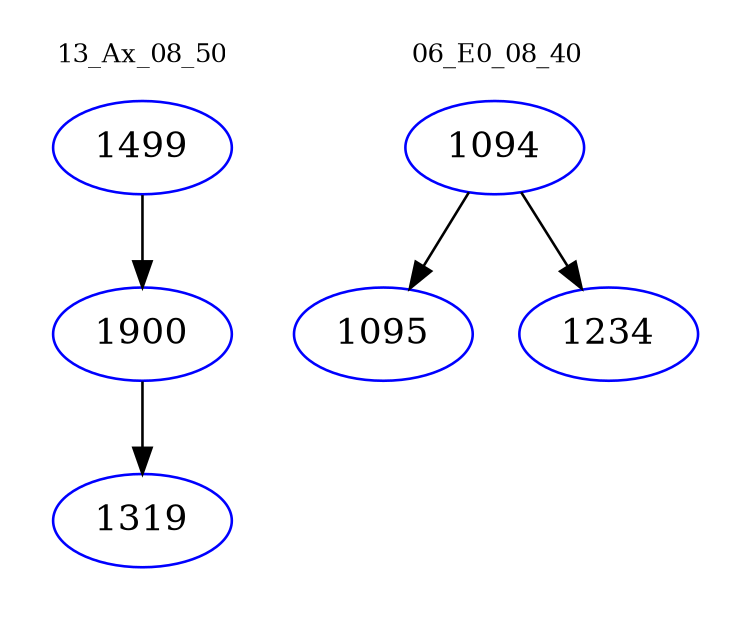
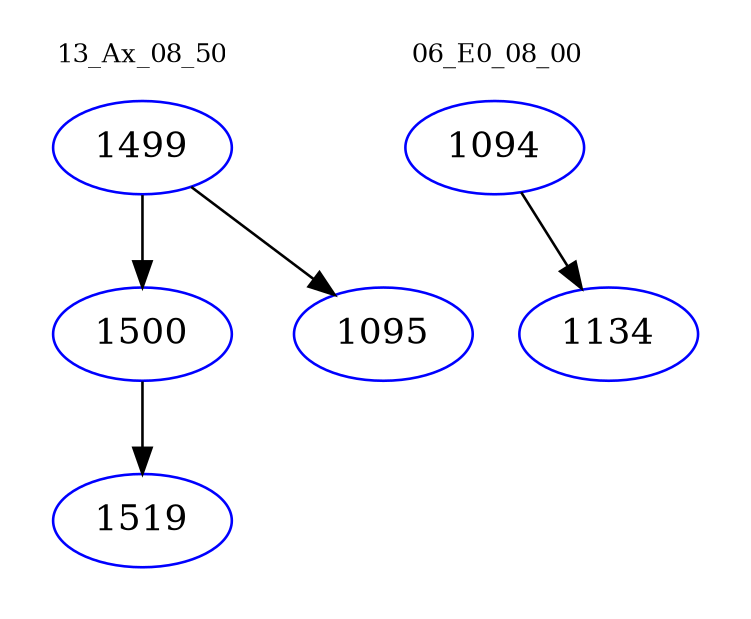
(497, 56) -> (497, 56)
(446, 229) -> (237, 222)
(142, 334) -> (142, 334)
(609, 334) -> (609, 334)
(142, 521) -> (142, 521)
